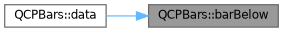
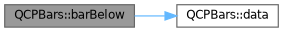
(121, 16) -> (150, 16)
